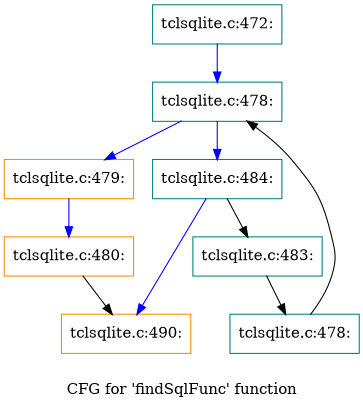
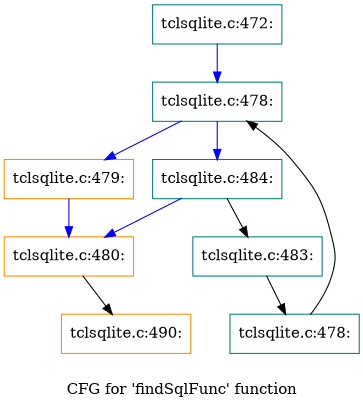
(174, 252) -> (148, 215)
